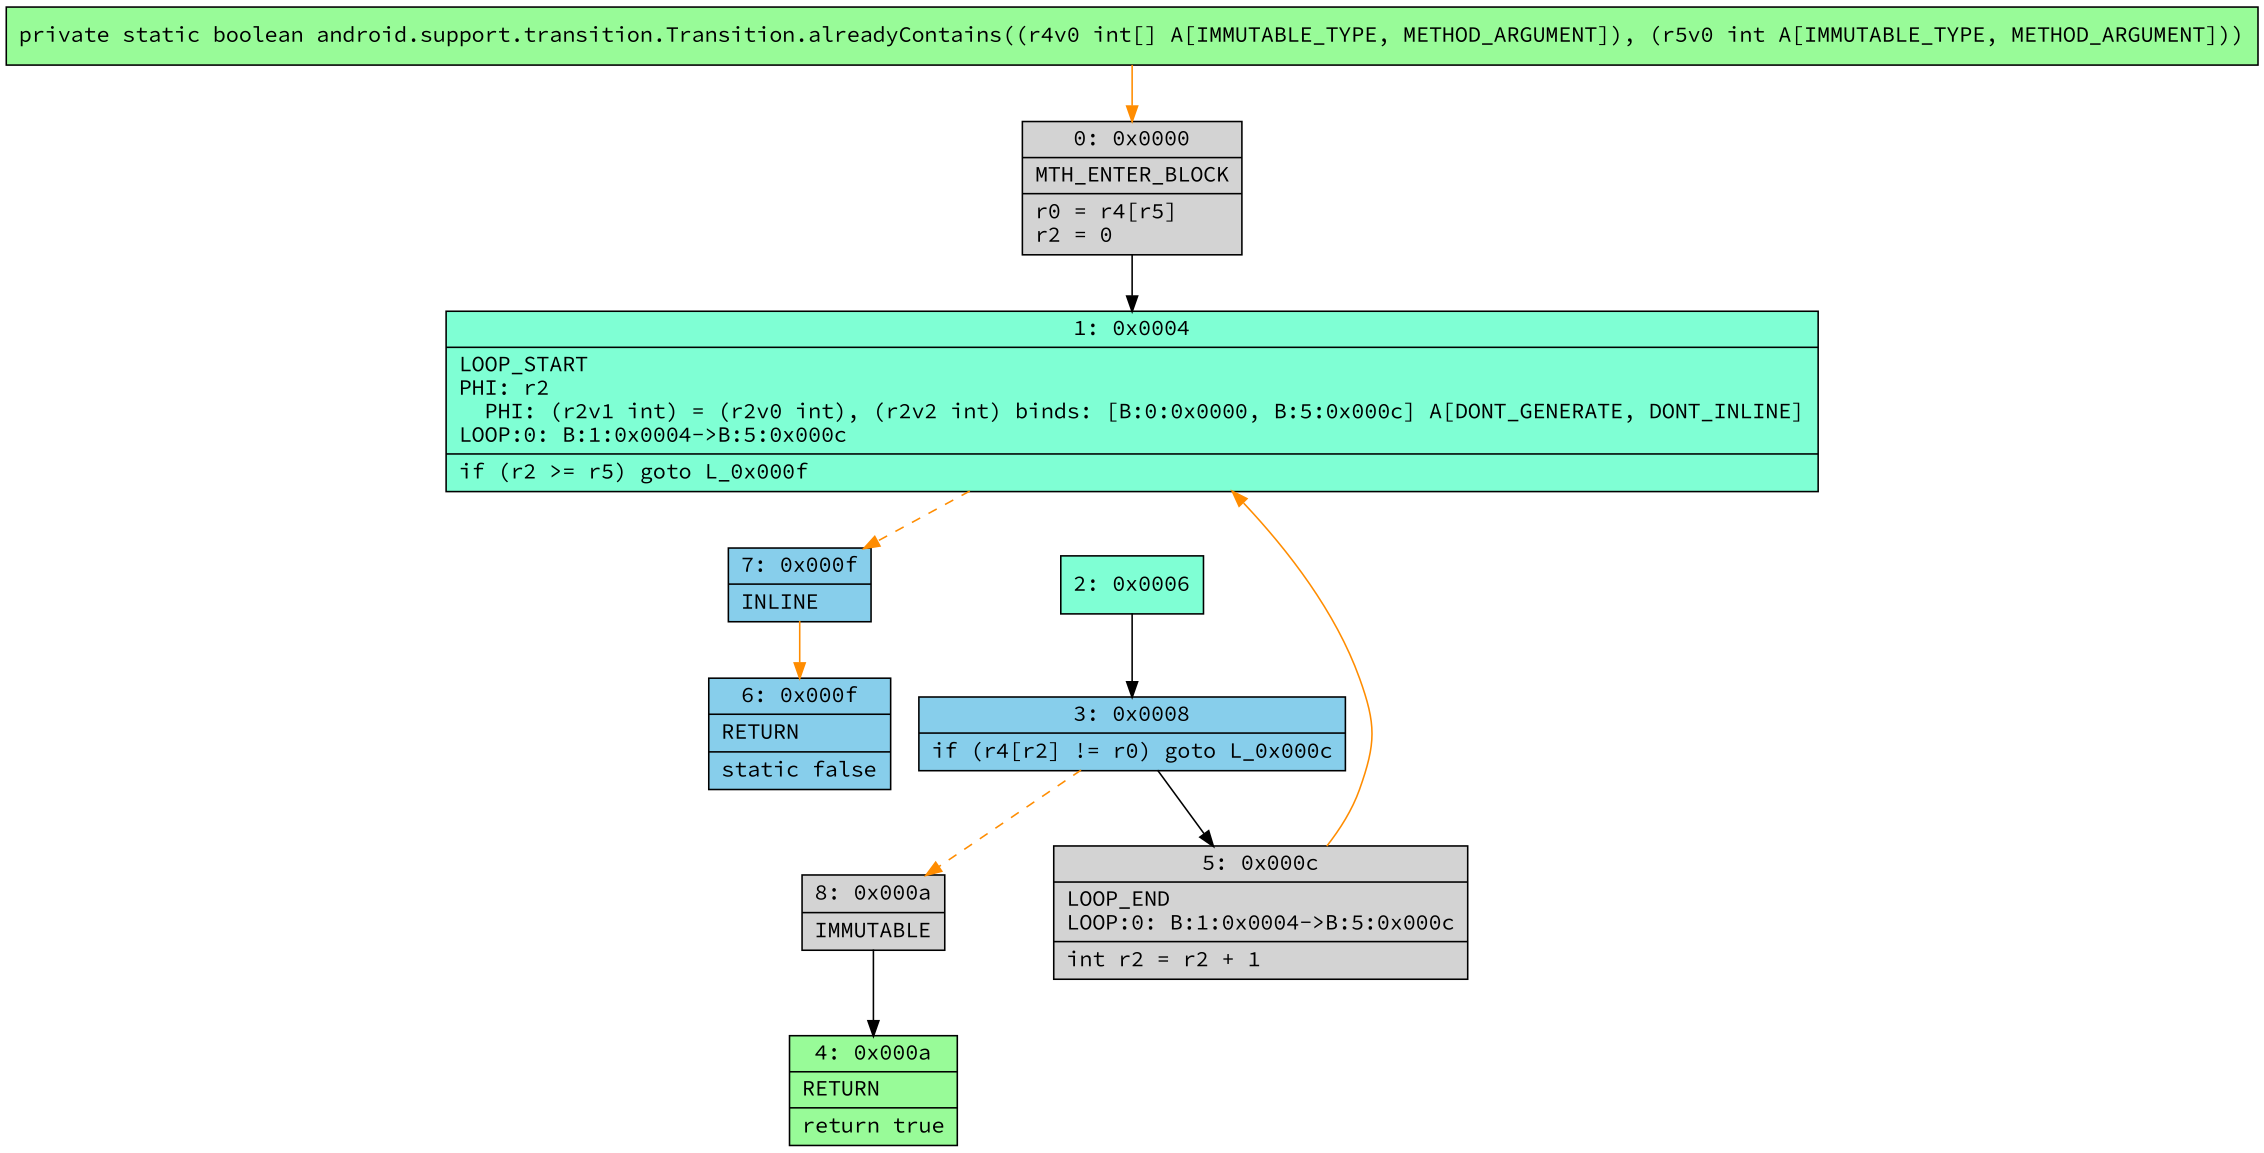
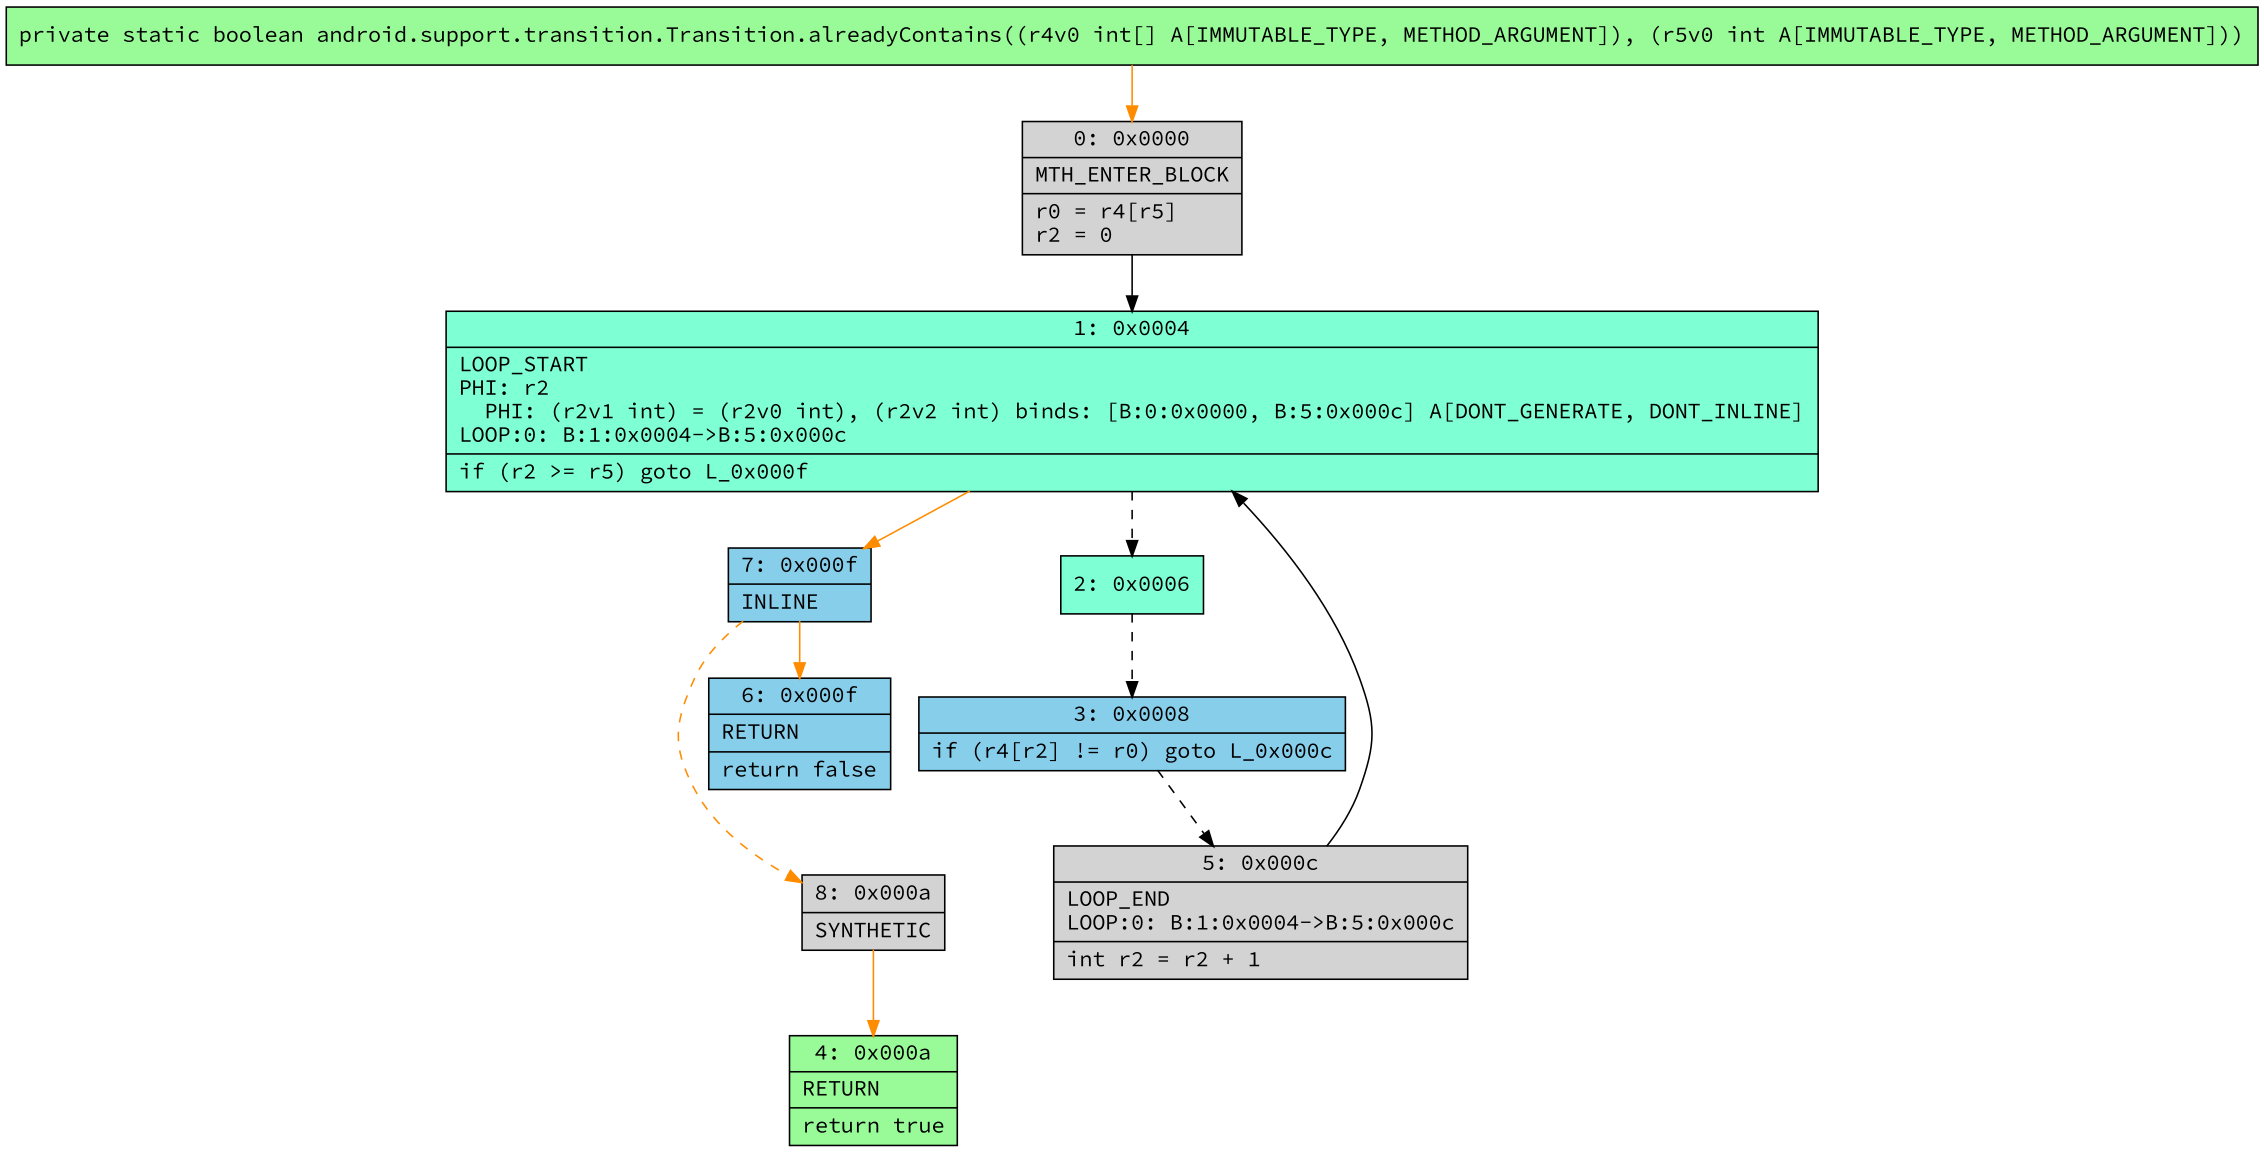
(924, 516) -> (924, 516)
none -> (1132, 516)
(1132, 647) -> (1132, 647)
(1354, 664) -> (1354, 664)
(800, 770) -> (800, 770)
(1181, 802) -> (1181, 802)
(1010, 818) -> (682, 760)
(873, 931) -> (873, 931)
(873, 985) -> (873, 985)
